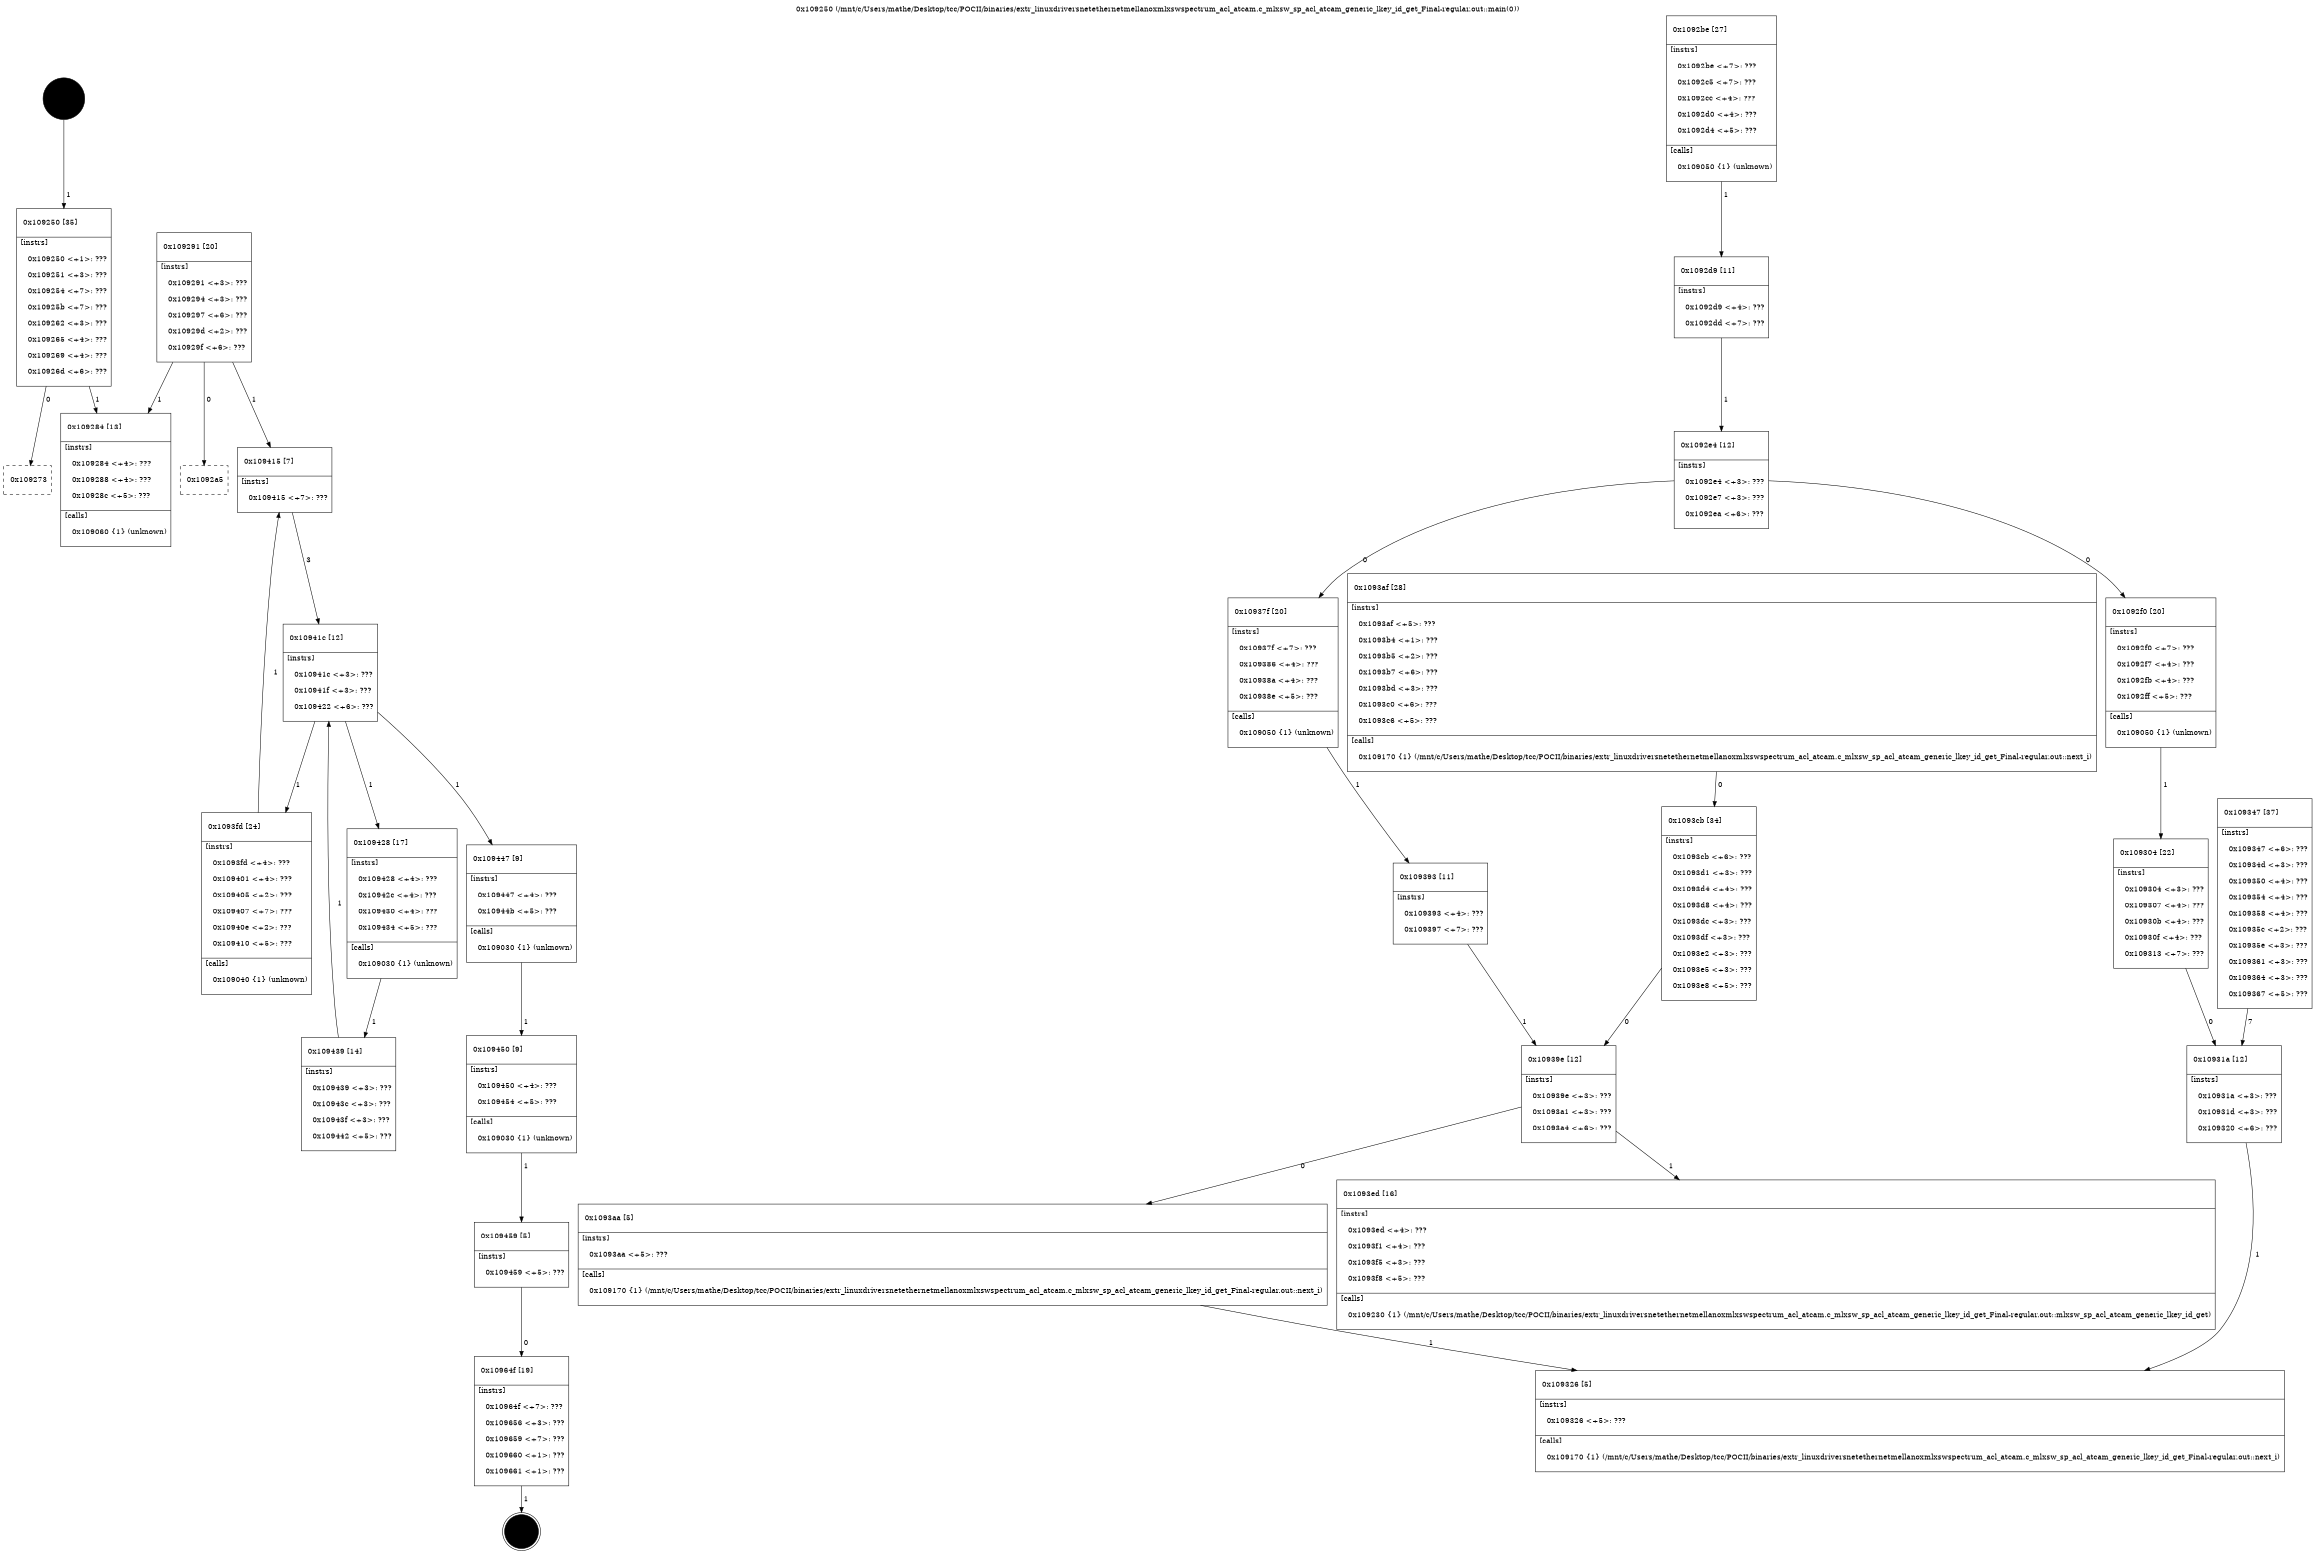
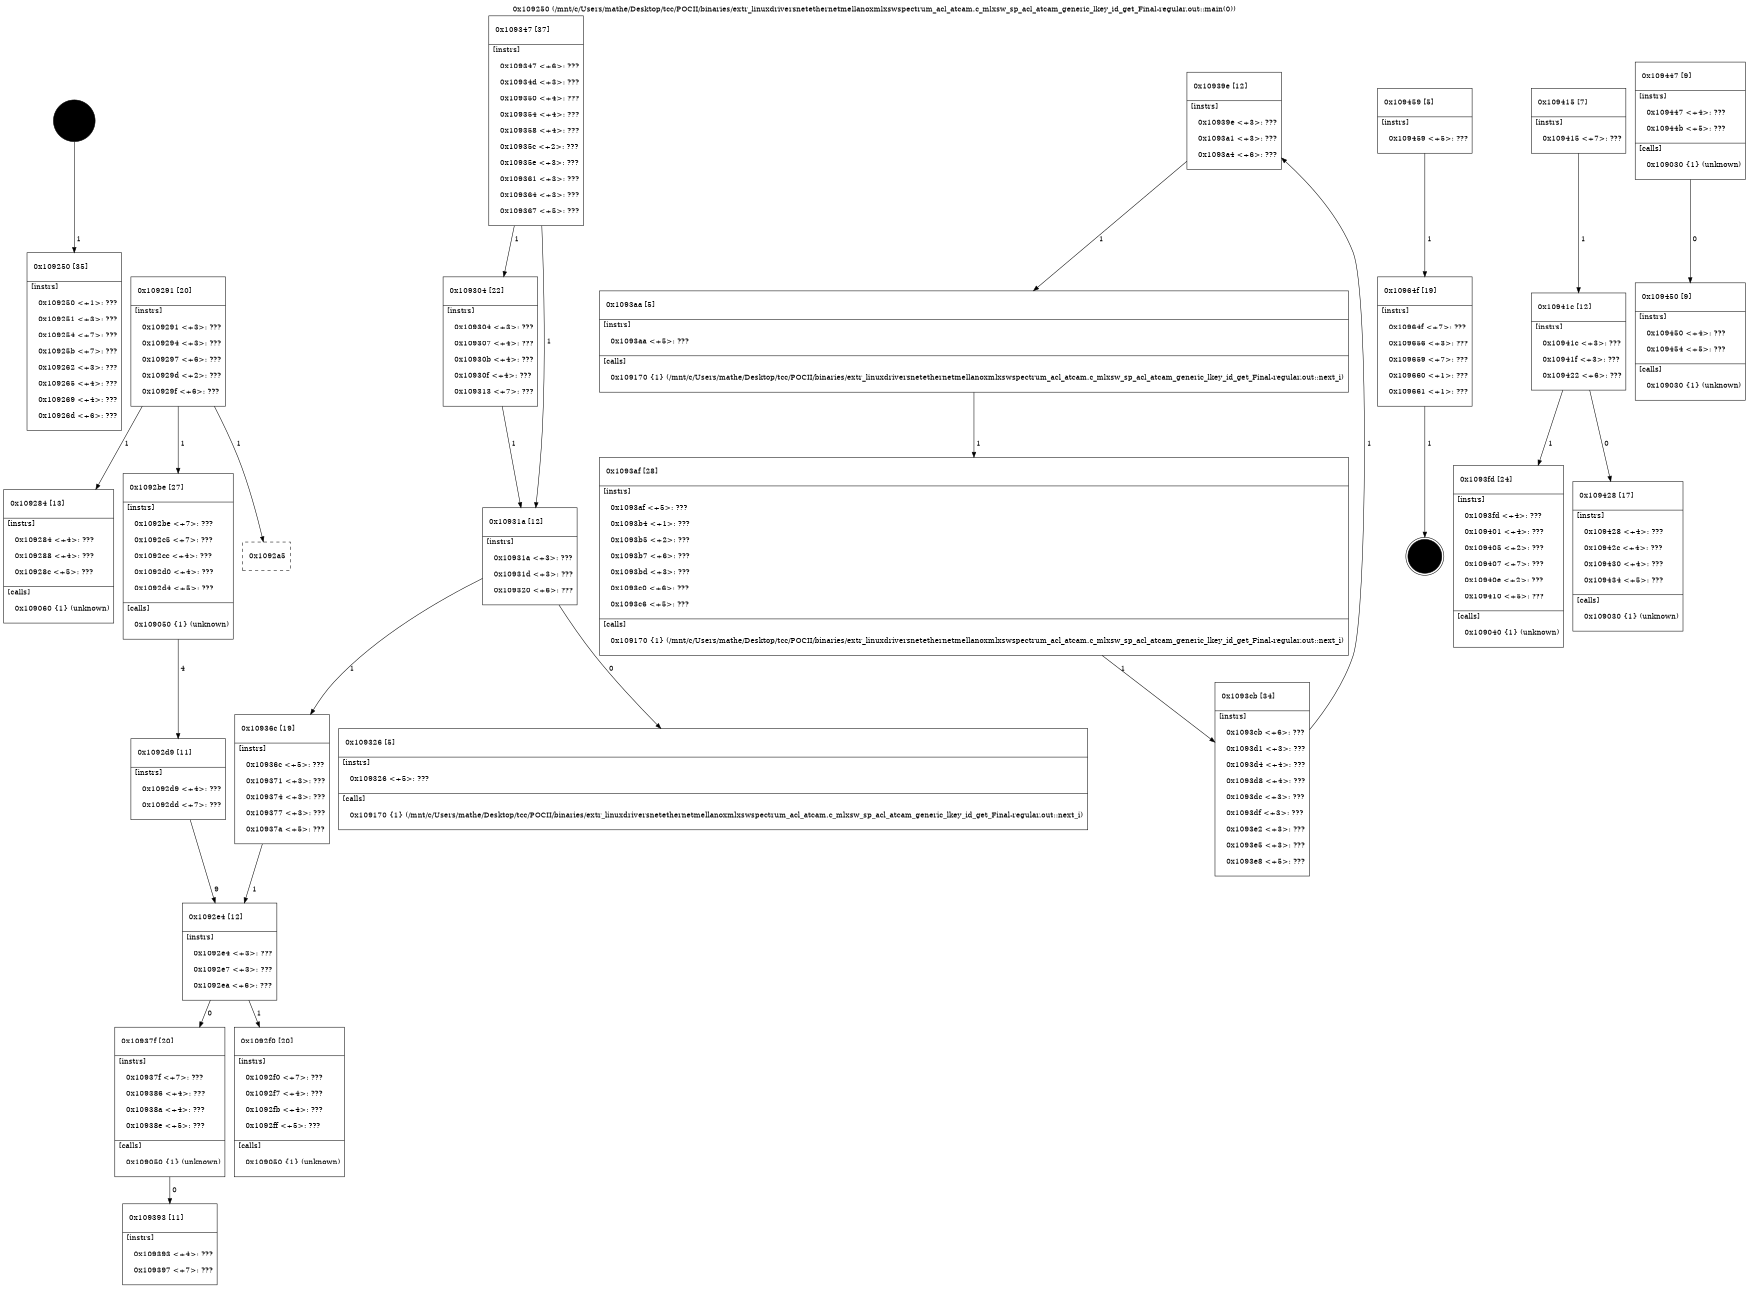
(1725, 195) -> (182, 669)
(92, 397) -> none
(208, 400) -> (238, 444)
(1725, 400) -> (216, 890)
(250, 402) -> (178, 437)
(28, 480) -> none
(308, 560) -> (1582, 239)
(2087, 560) -> (258, 1014)
(264, 665) -> none
(439, 772) -> none
none -> (282, 779)
(370, 785) -> (1606, 444)
(1357, 785) -> (173, 1190)
(1719, 785) -> (1122, 669)
(2161, 791) -> (510, 249)
(1500, 993) -> none
(525, 1022) -> (1694, 239)
(1626, 1022) -> (1368, 444)
(2210, 1022) -> (513, 444)
(2249, 1022) -> (548, 342)
(349, 1094) -> none
(1302, 1166) -> (1100, 239)
(522, 1185) -> none
(1776, 1255) -> none
(2256, 1255) -> (610, 669)
(1386, 1339) -> (974, 422)
(525, 1343) -> (1428, 239)
